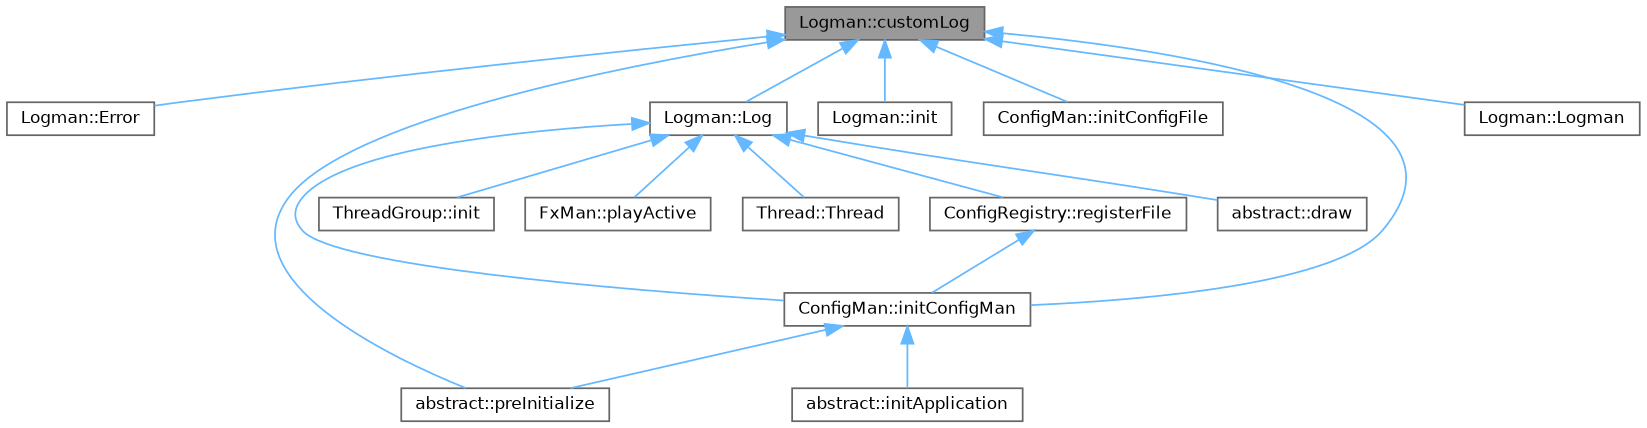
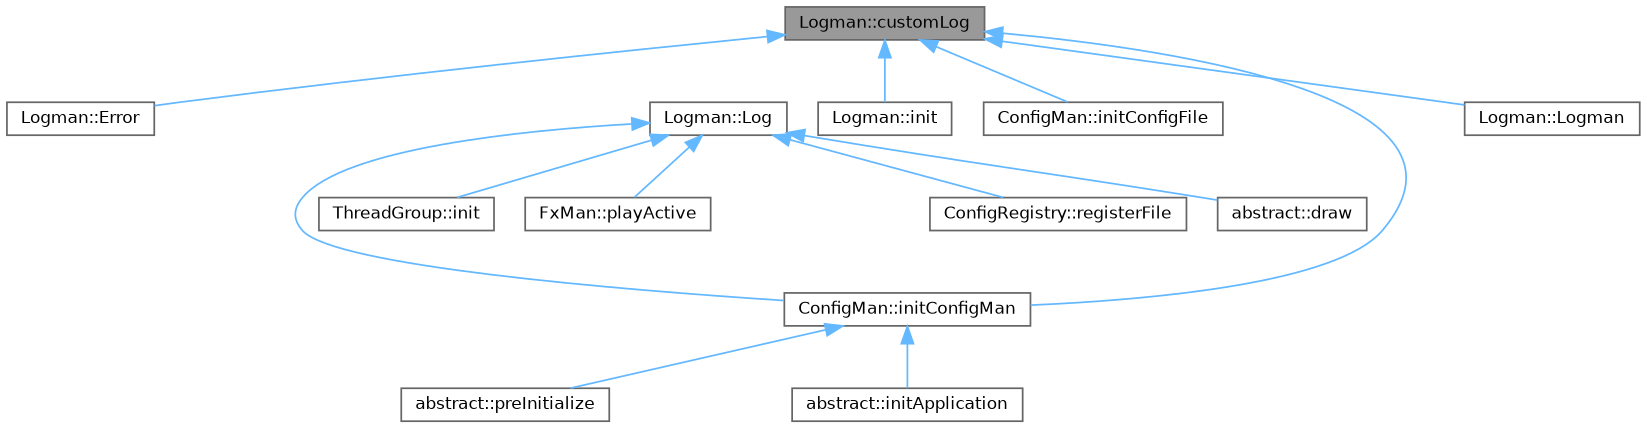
(794, 75) -> none
(378, 140) -> none
(821, 214) -> none
(975, 266) -> none
